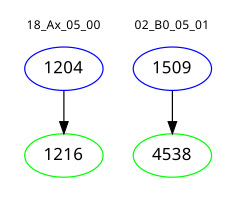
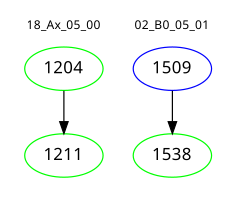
(64, 69) -> (64, 69)
(64, 156) -> (64, 156)
(172, 156) -> (172, 156)
